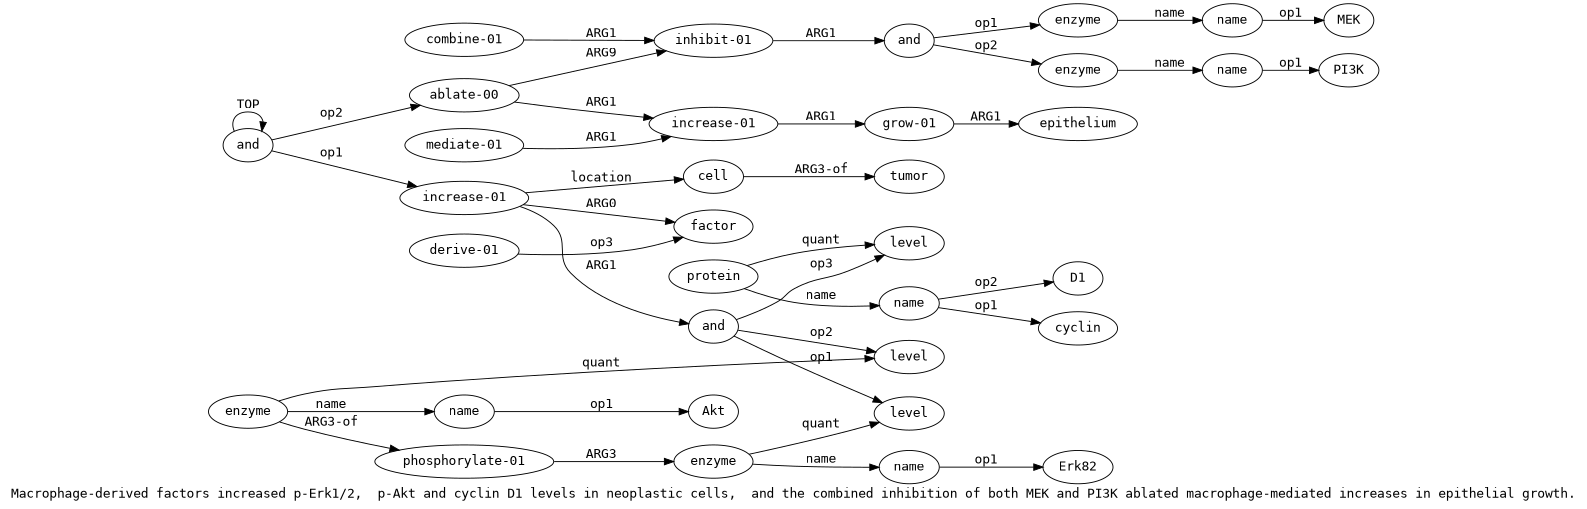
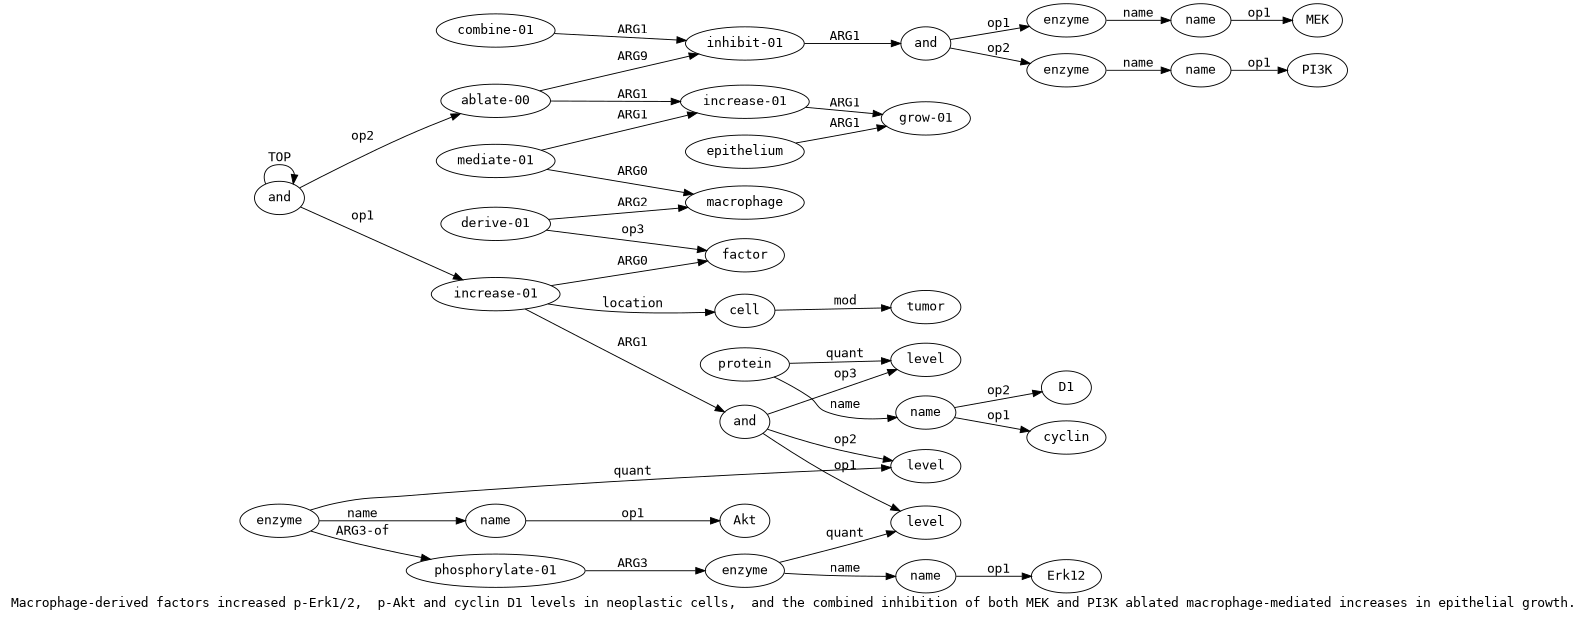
(982, 124) -> (837, 136)
(821, 170) -> (845, 301)
none -> (745, 203)
(1078, 467) -> (1066, 576)
